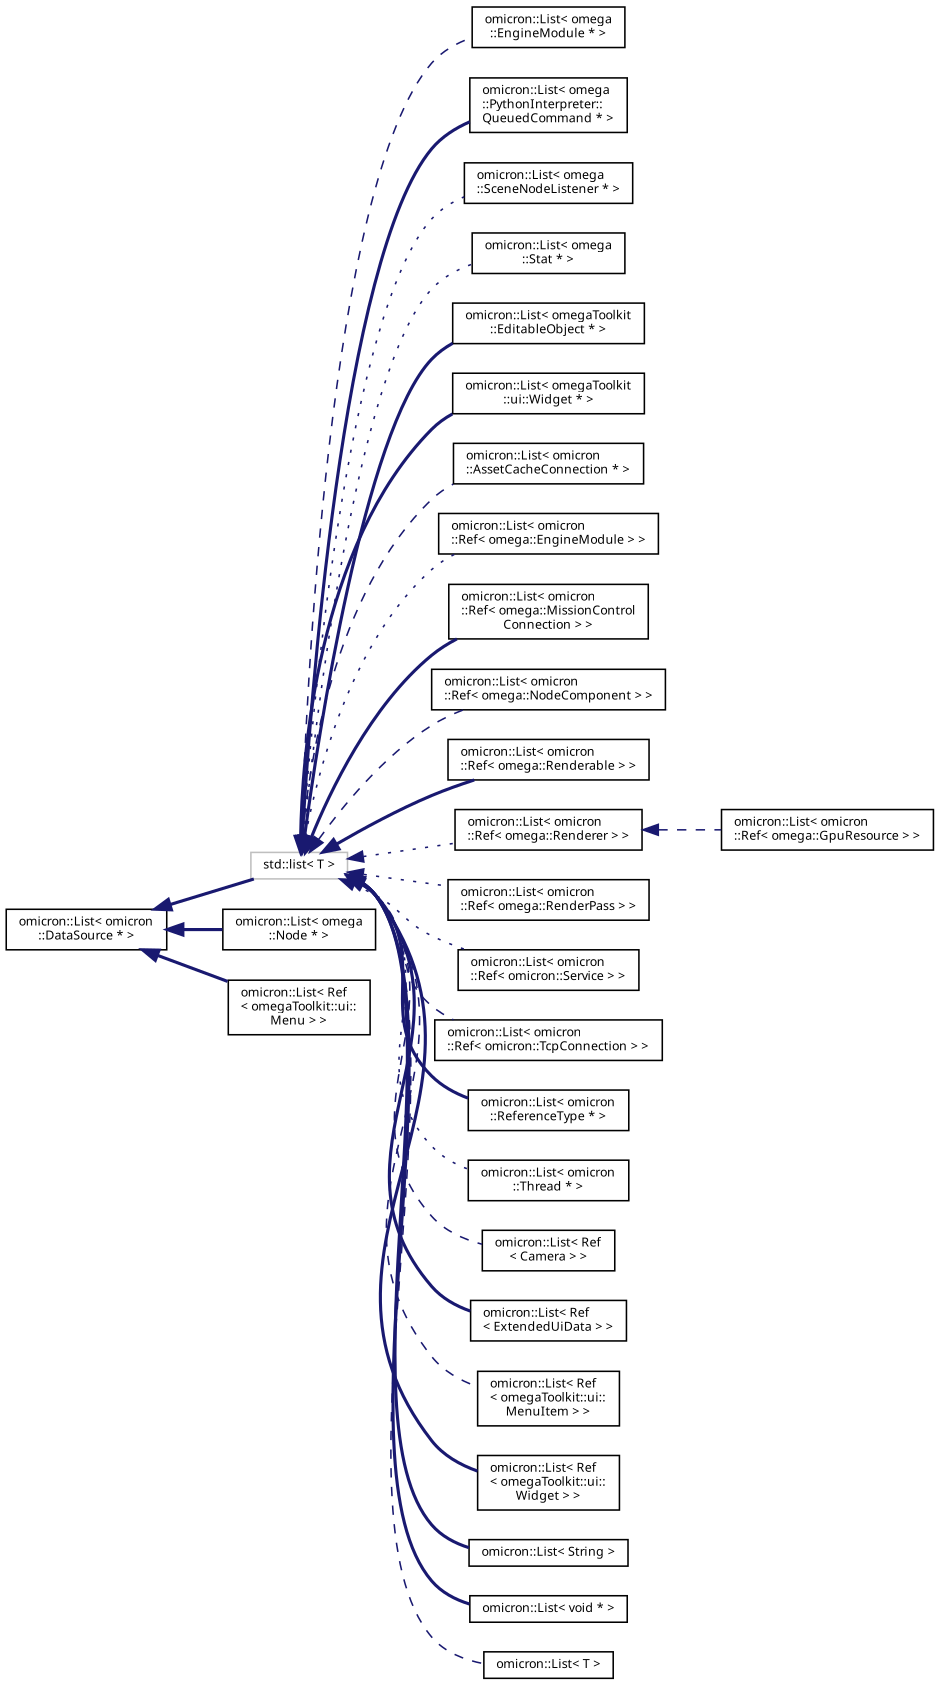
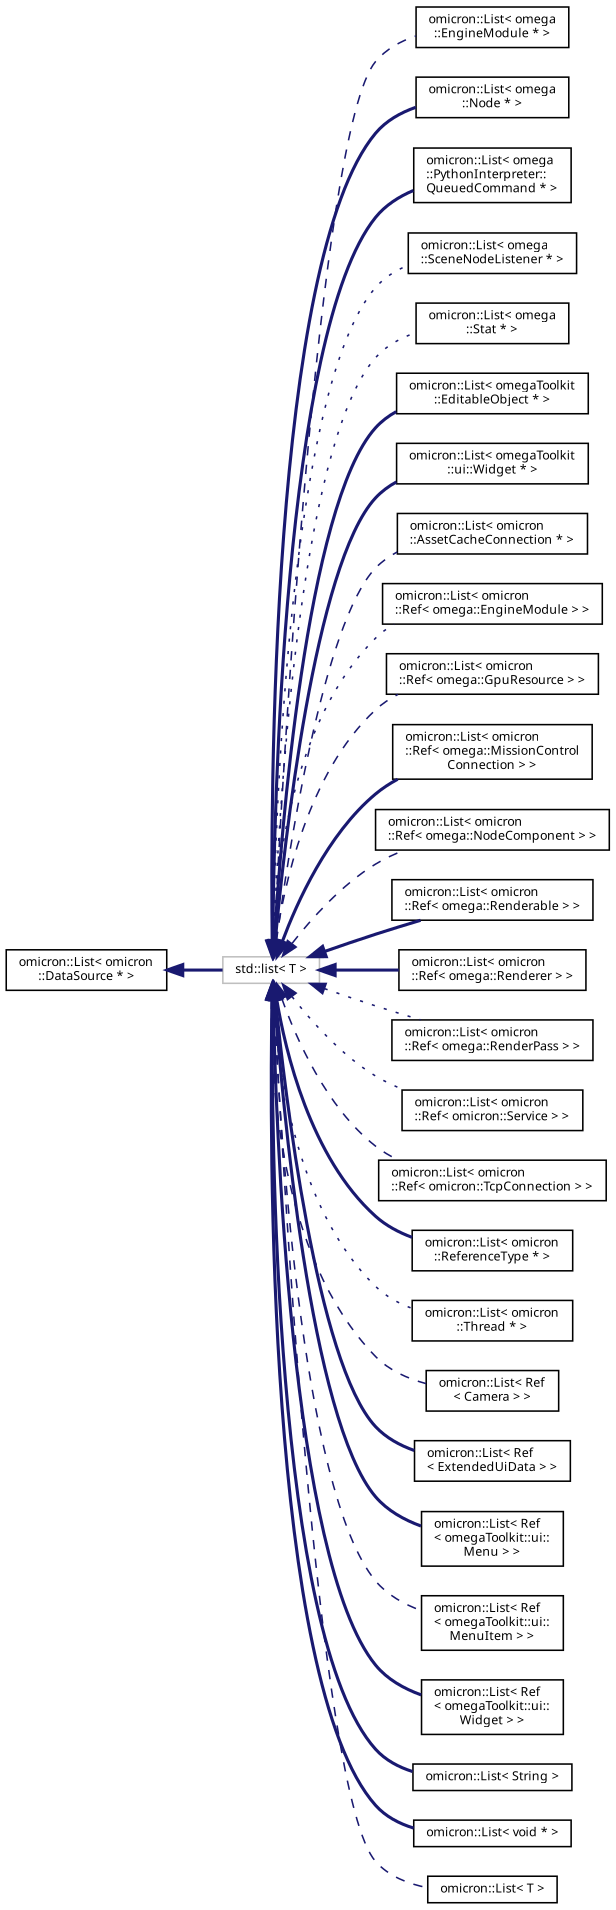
(690, 830) -> (313, 804)
(409, 850) -> (367, 970)
(203, 930) -> (287, 506)
(193, 968) -> (308, 1281)
